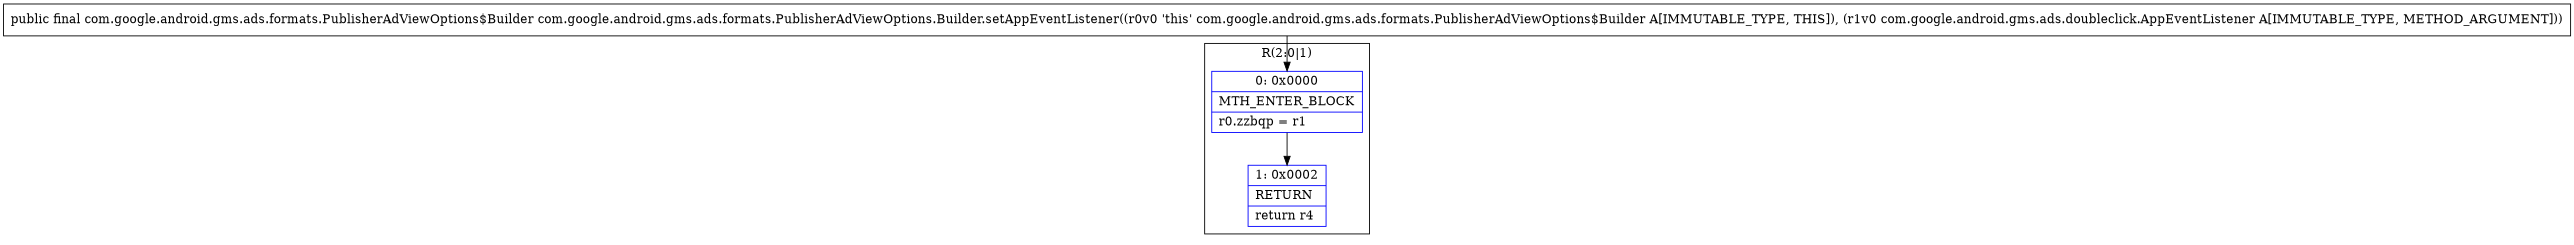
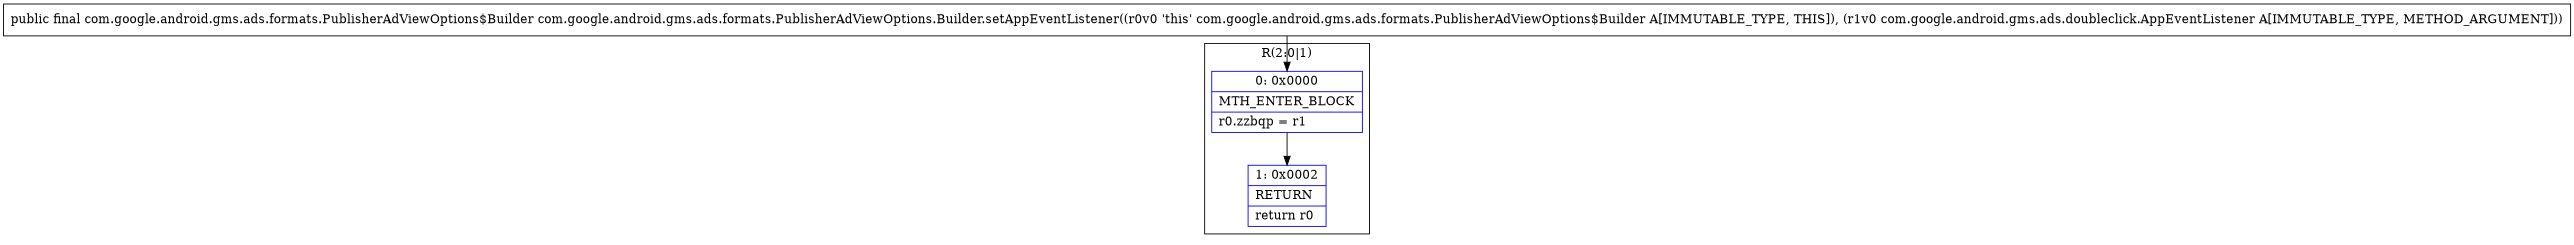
(1285, 216) -> (1285, 216)
